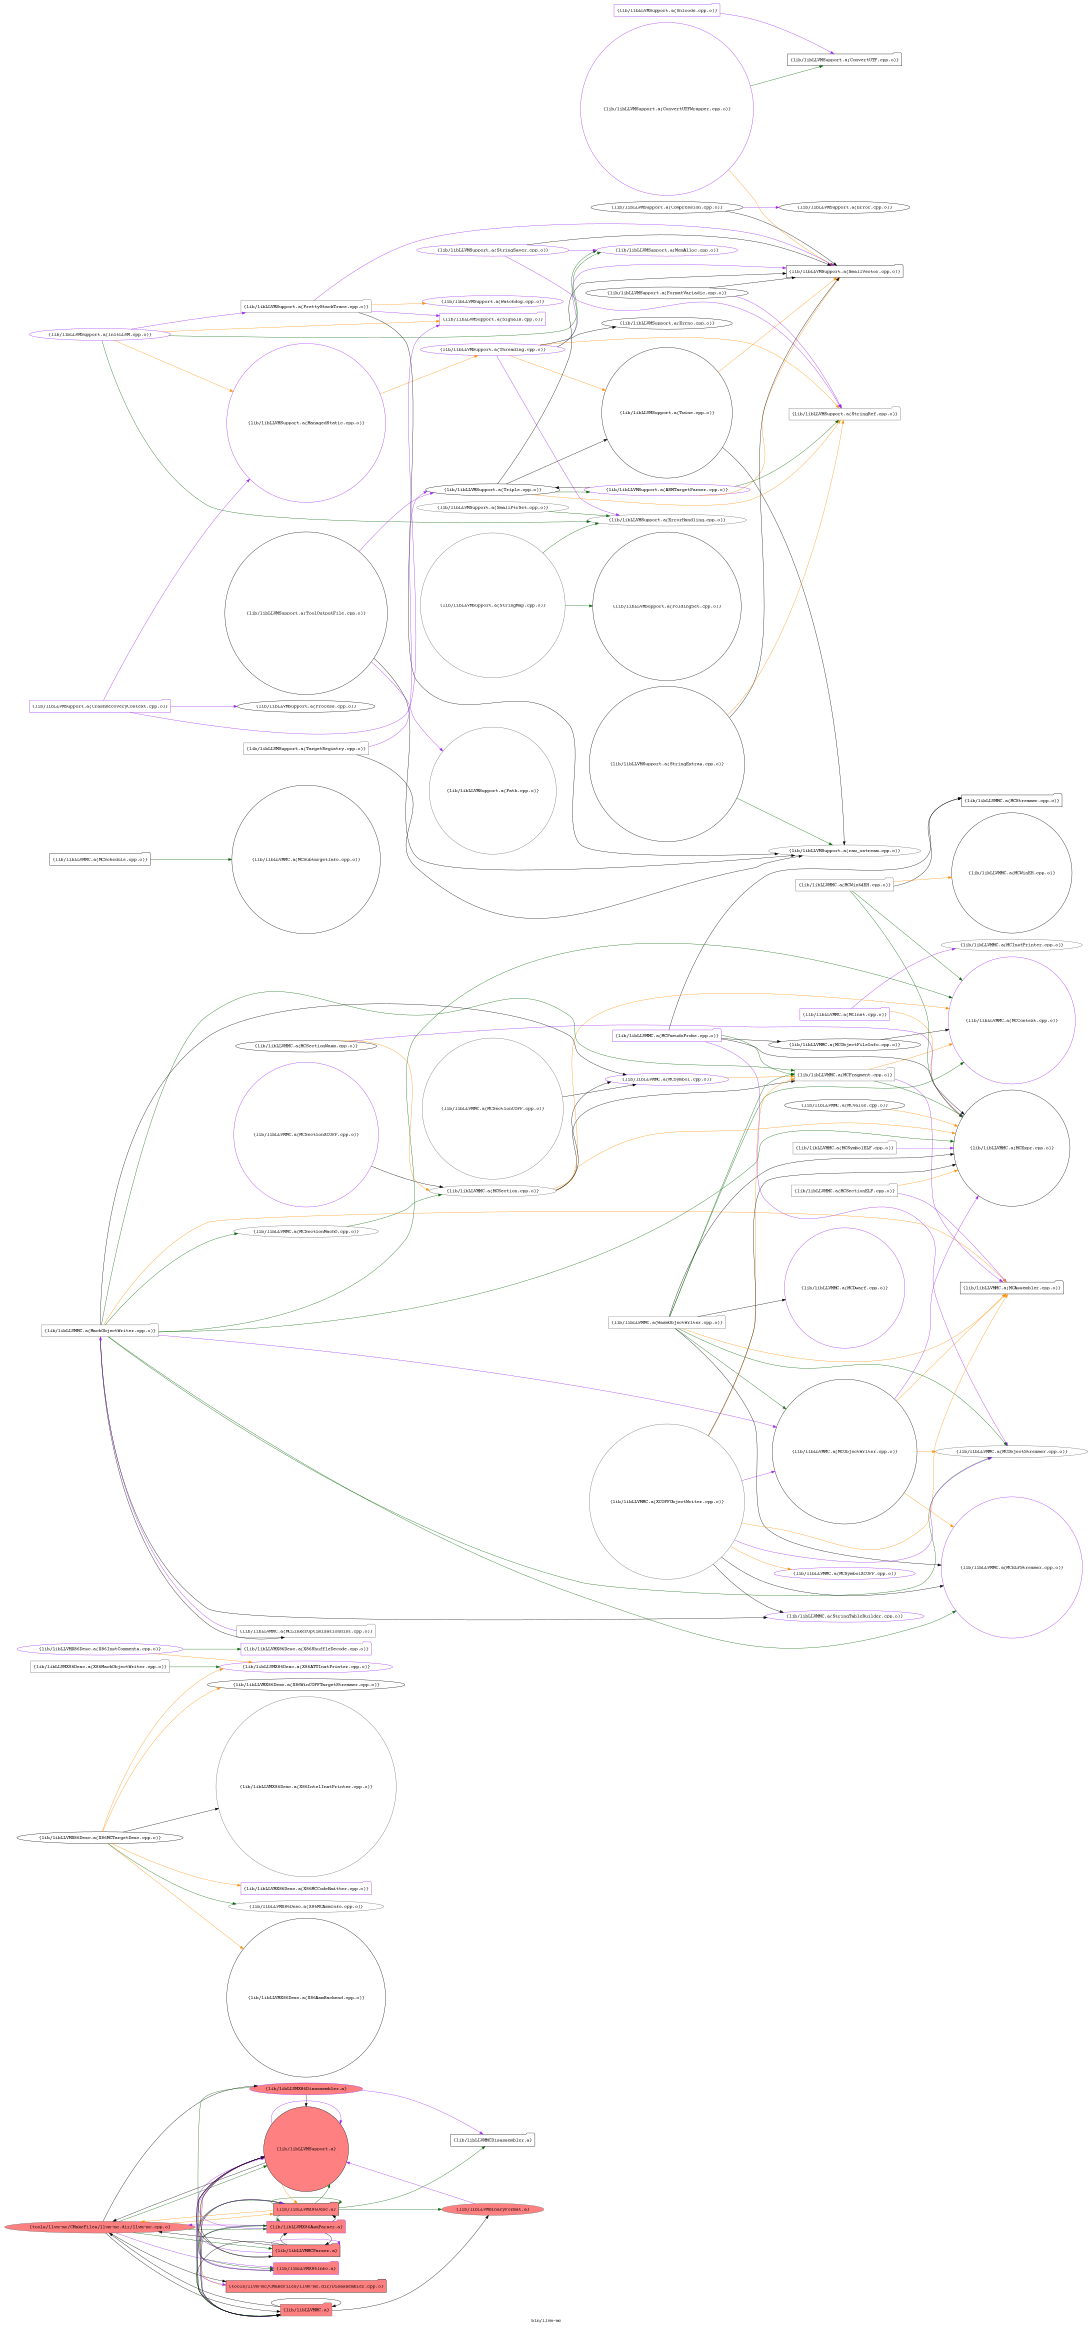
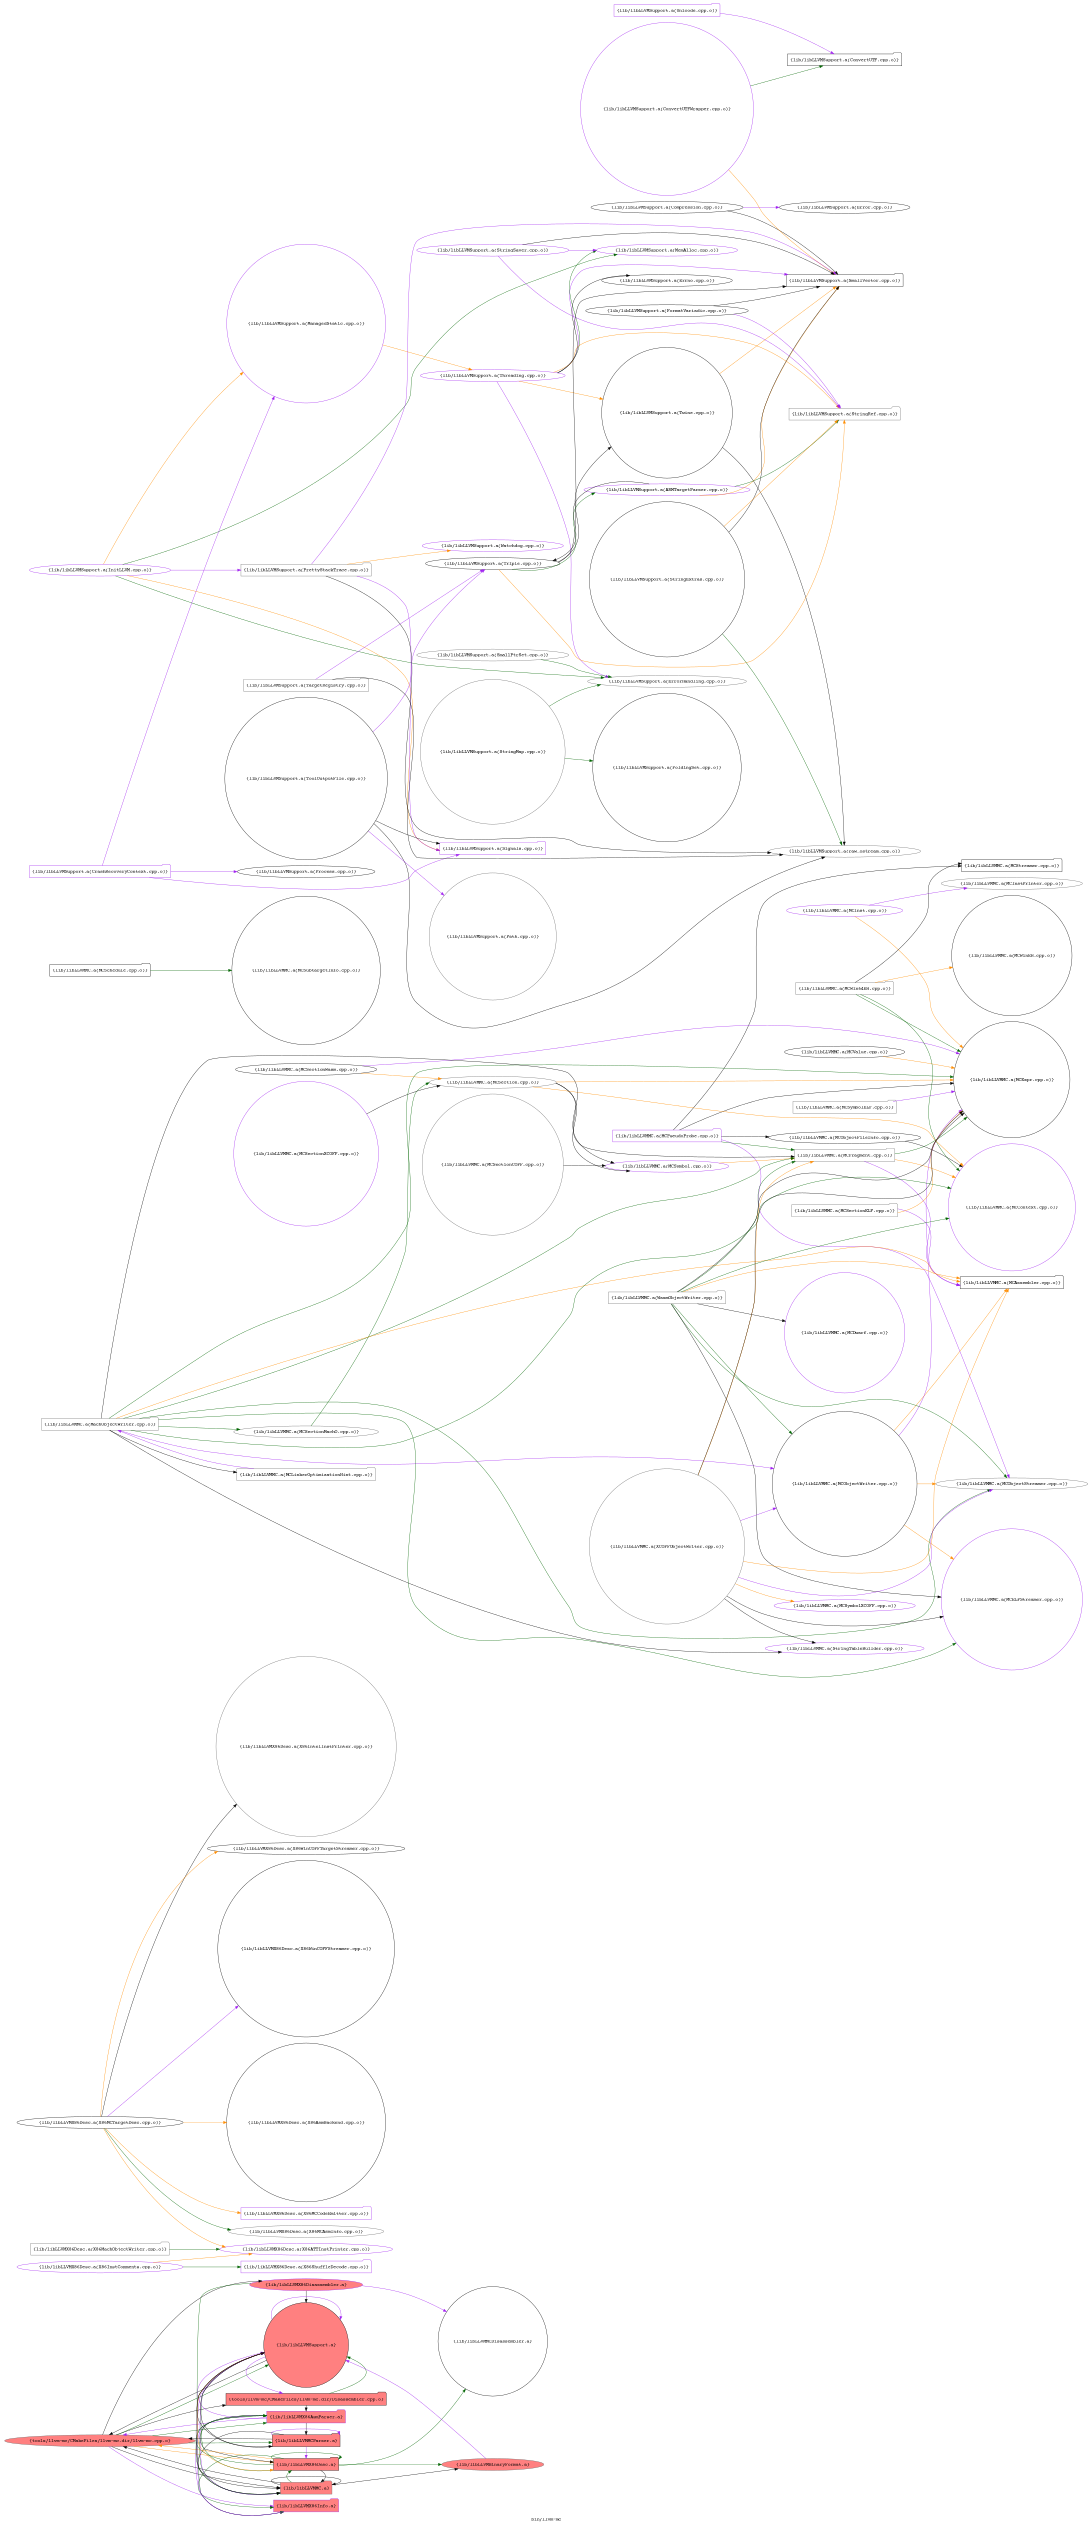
none -> (405, 834)
(845, 1014) -> (845, 910)
none -> (306, 1949)
(493, 2140) -> (493, 2341)
(201, 2213) -> (360, 2381)
(282, 2242) -> (306, 2407)
